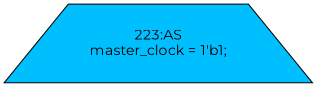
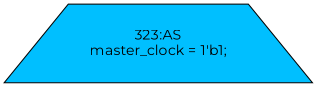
(158, 43) -> (158, 43)
